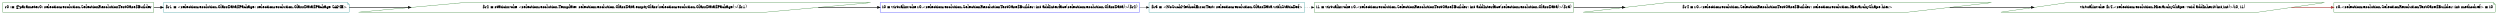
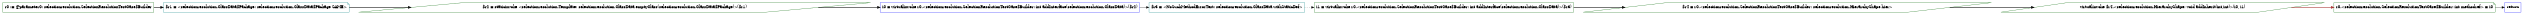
none -> (2513, 7)
